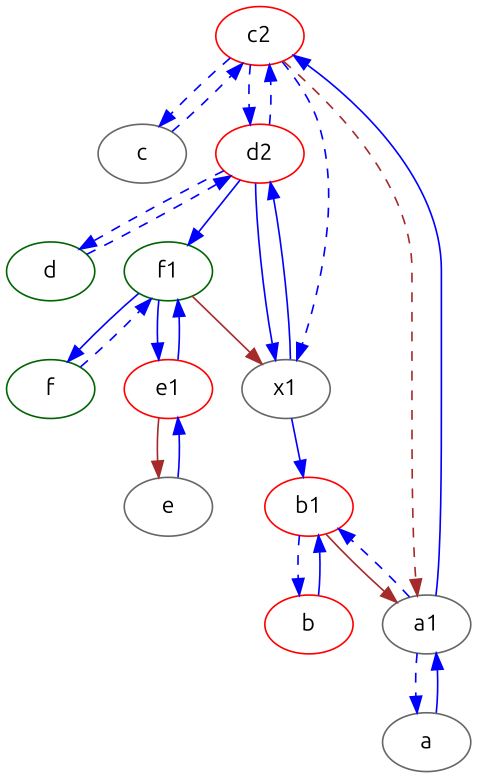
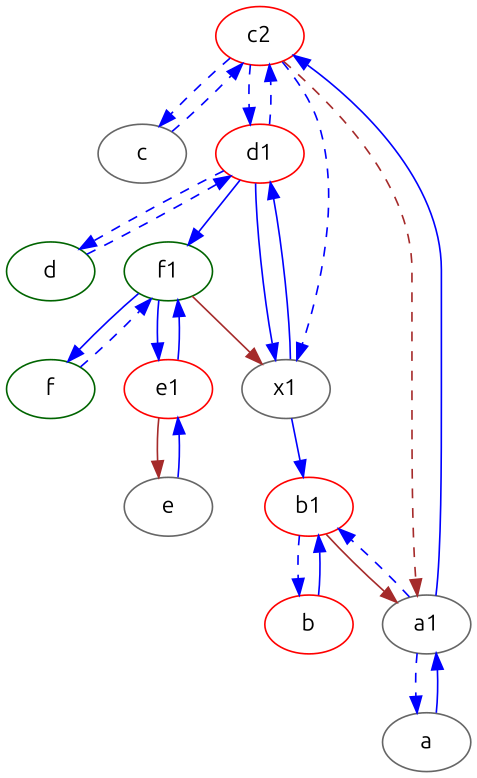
(260, 154) -> (260, 154)
